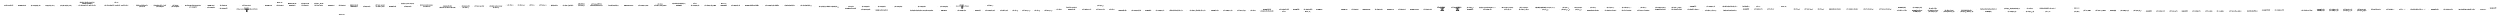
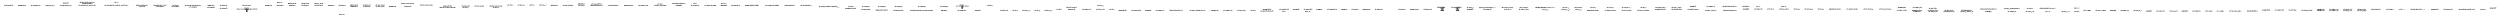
none -> (66, 3)
none -> (366, 5)
(426, 7) -> none
none -> (1332, 9)
(1390, 9) -> none
none -> (1784, 9)
none -> (898, 10)
none -> (2292, 10)
(990, 11) -> none
none -> (2065, 12)
